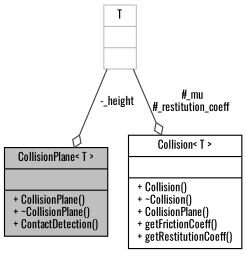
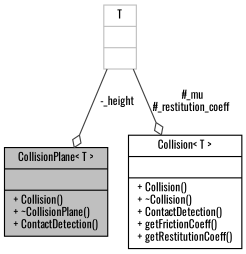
(49, 200) -> (38, 200)
(173, 213) -> (180, 213)
